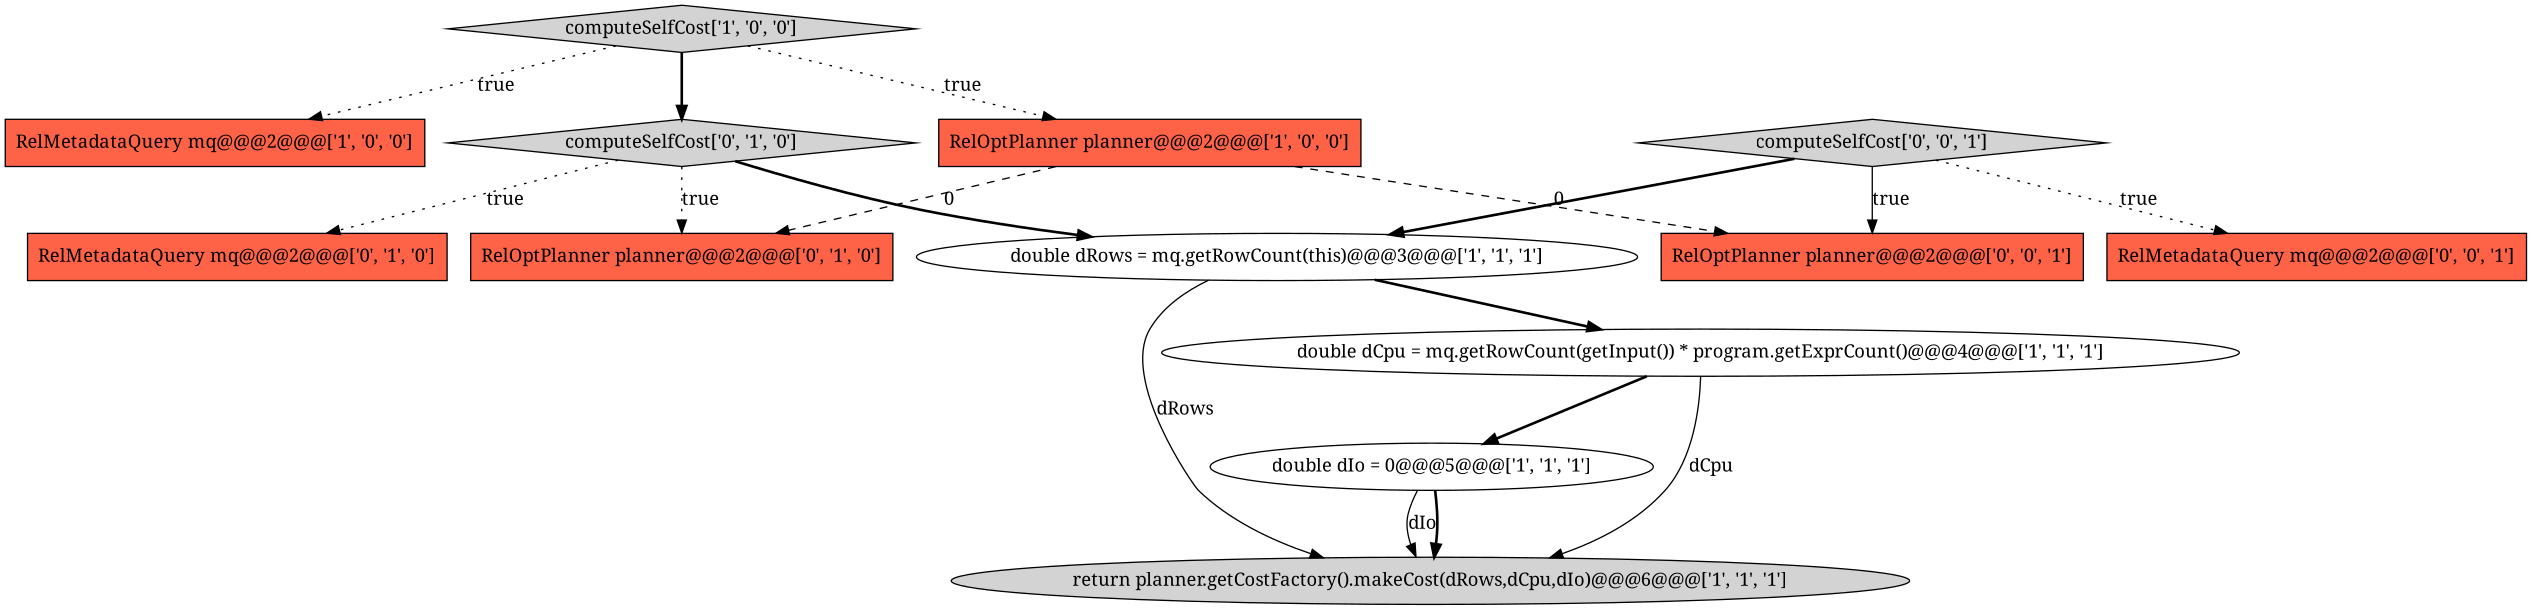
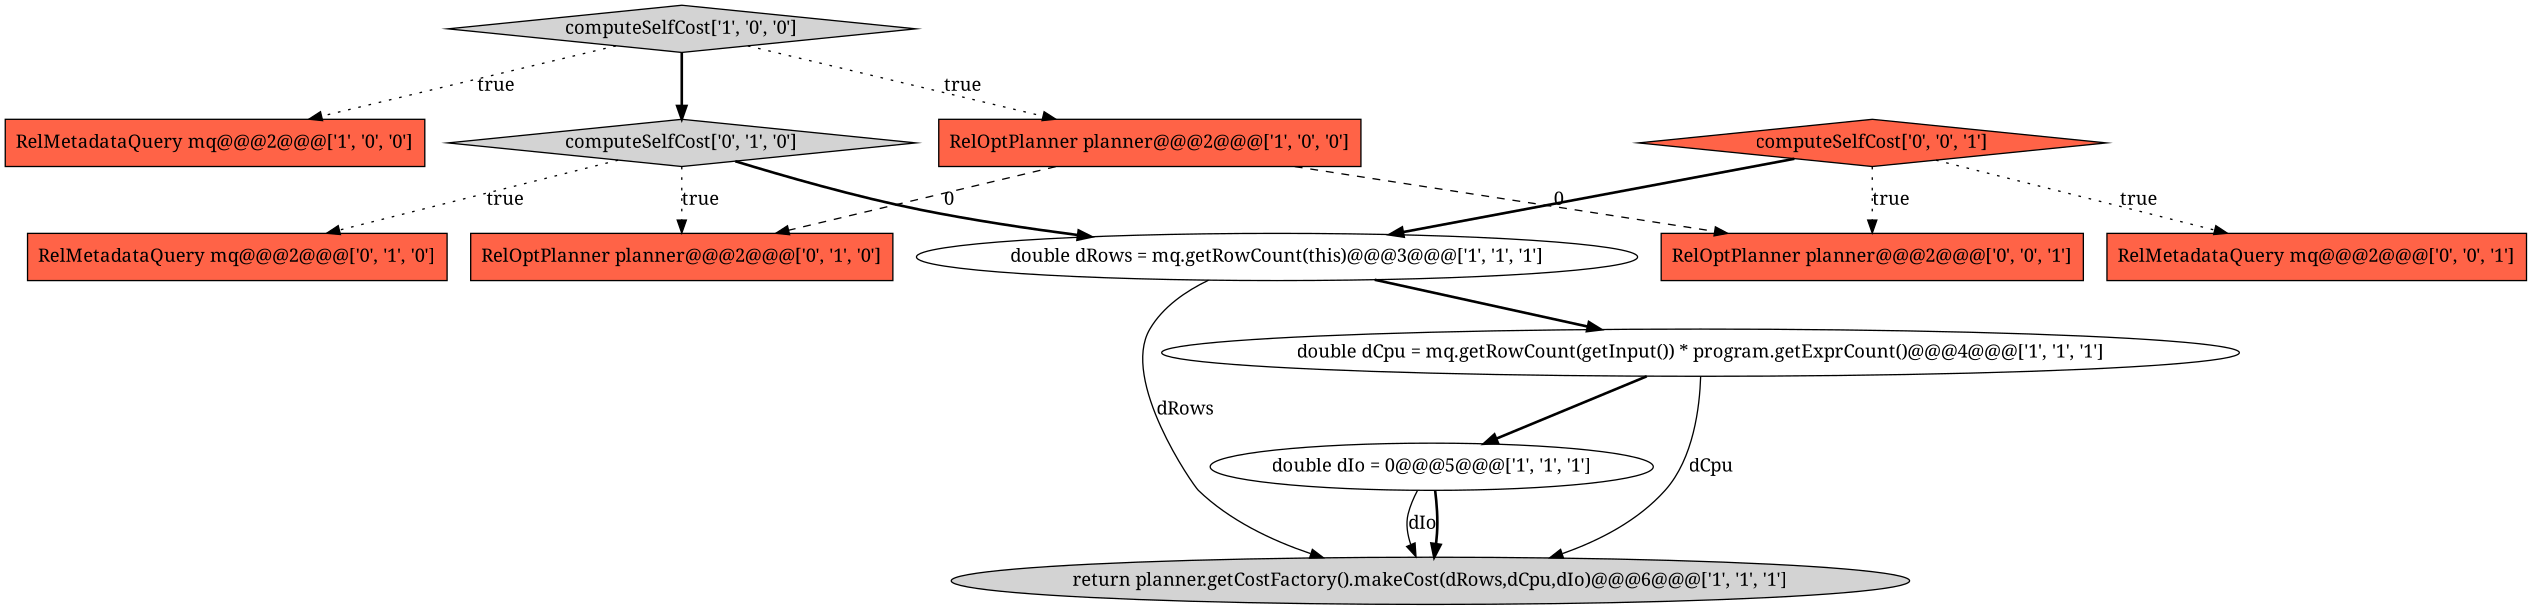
(1872, 143) -> (1872, 143)
(1872, 193) -> (1872, 193)
